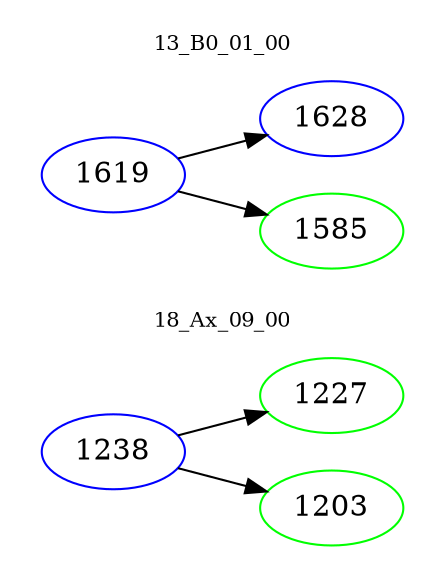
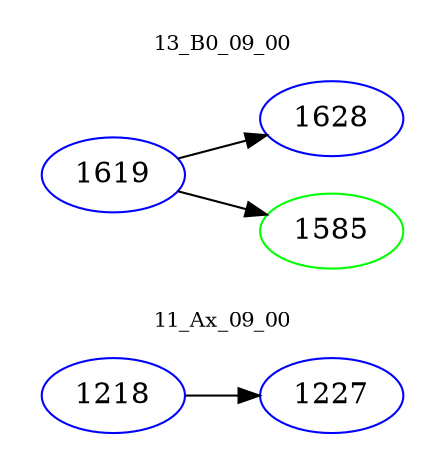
(223, 45) -> (223, 45)
(223, 322) -> (223, 322)
(332, 396) -> (332, 396)
(113, 452) -> (113, 396)
(332, 508) -> none
